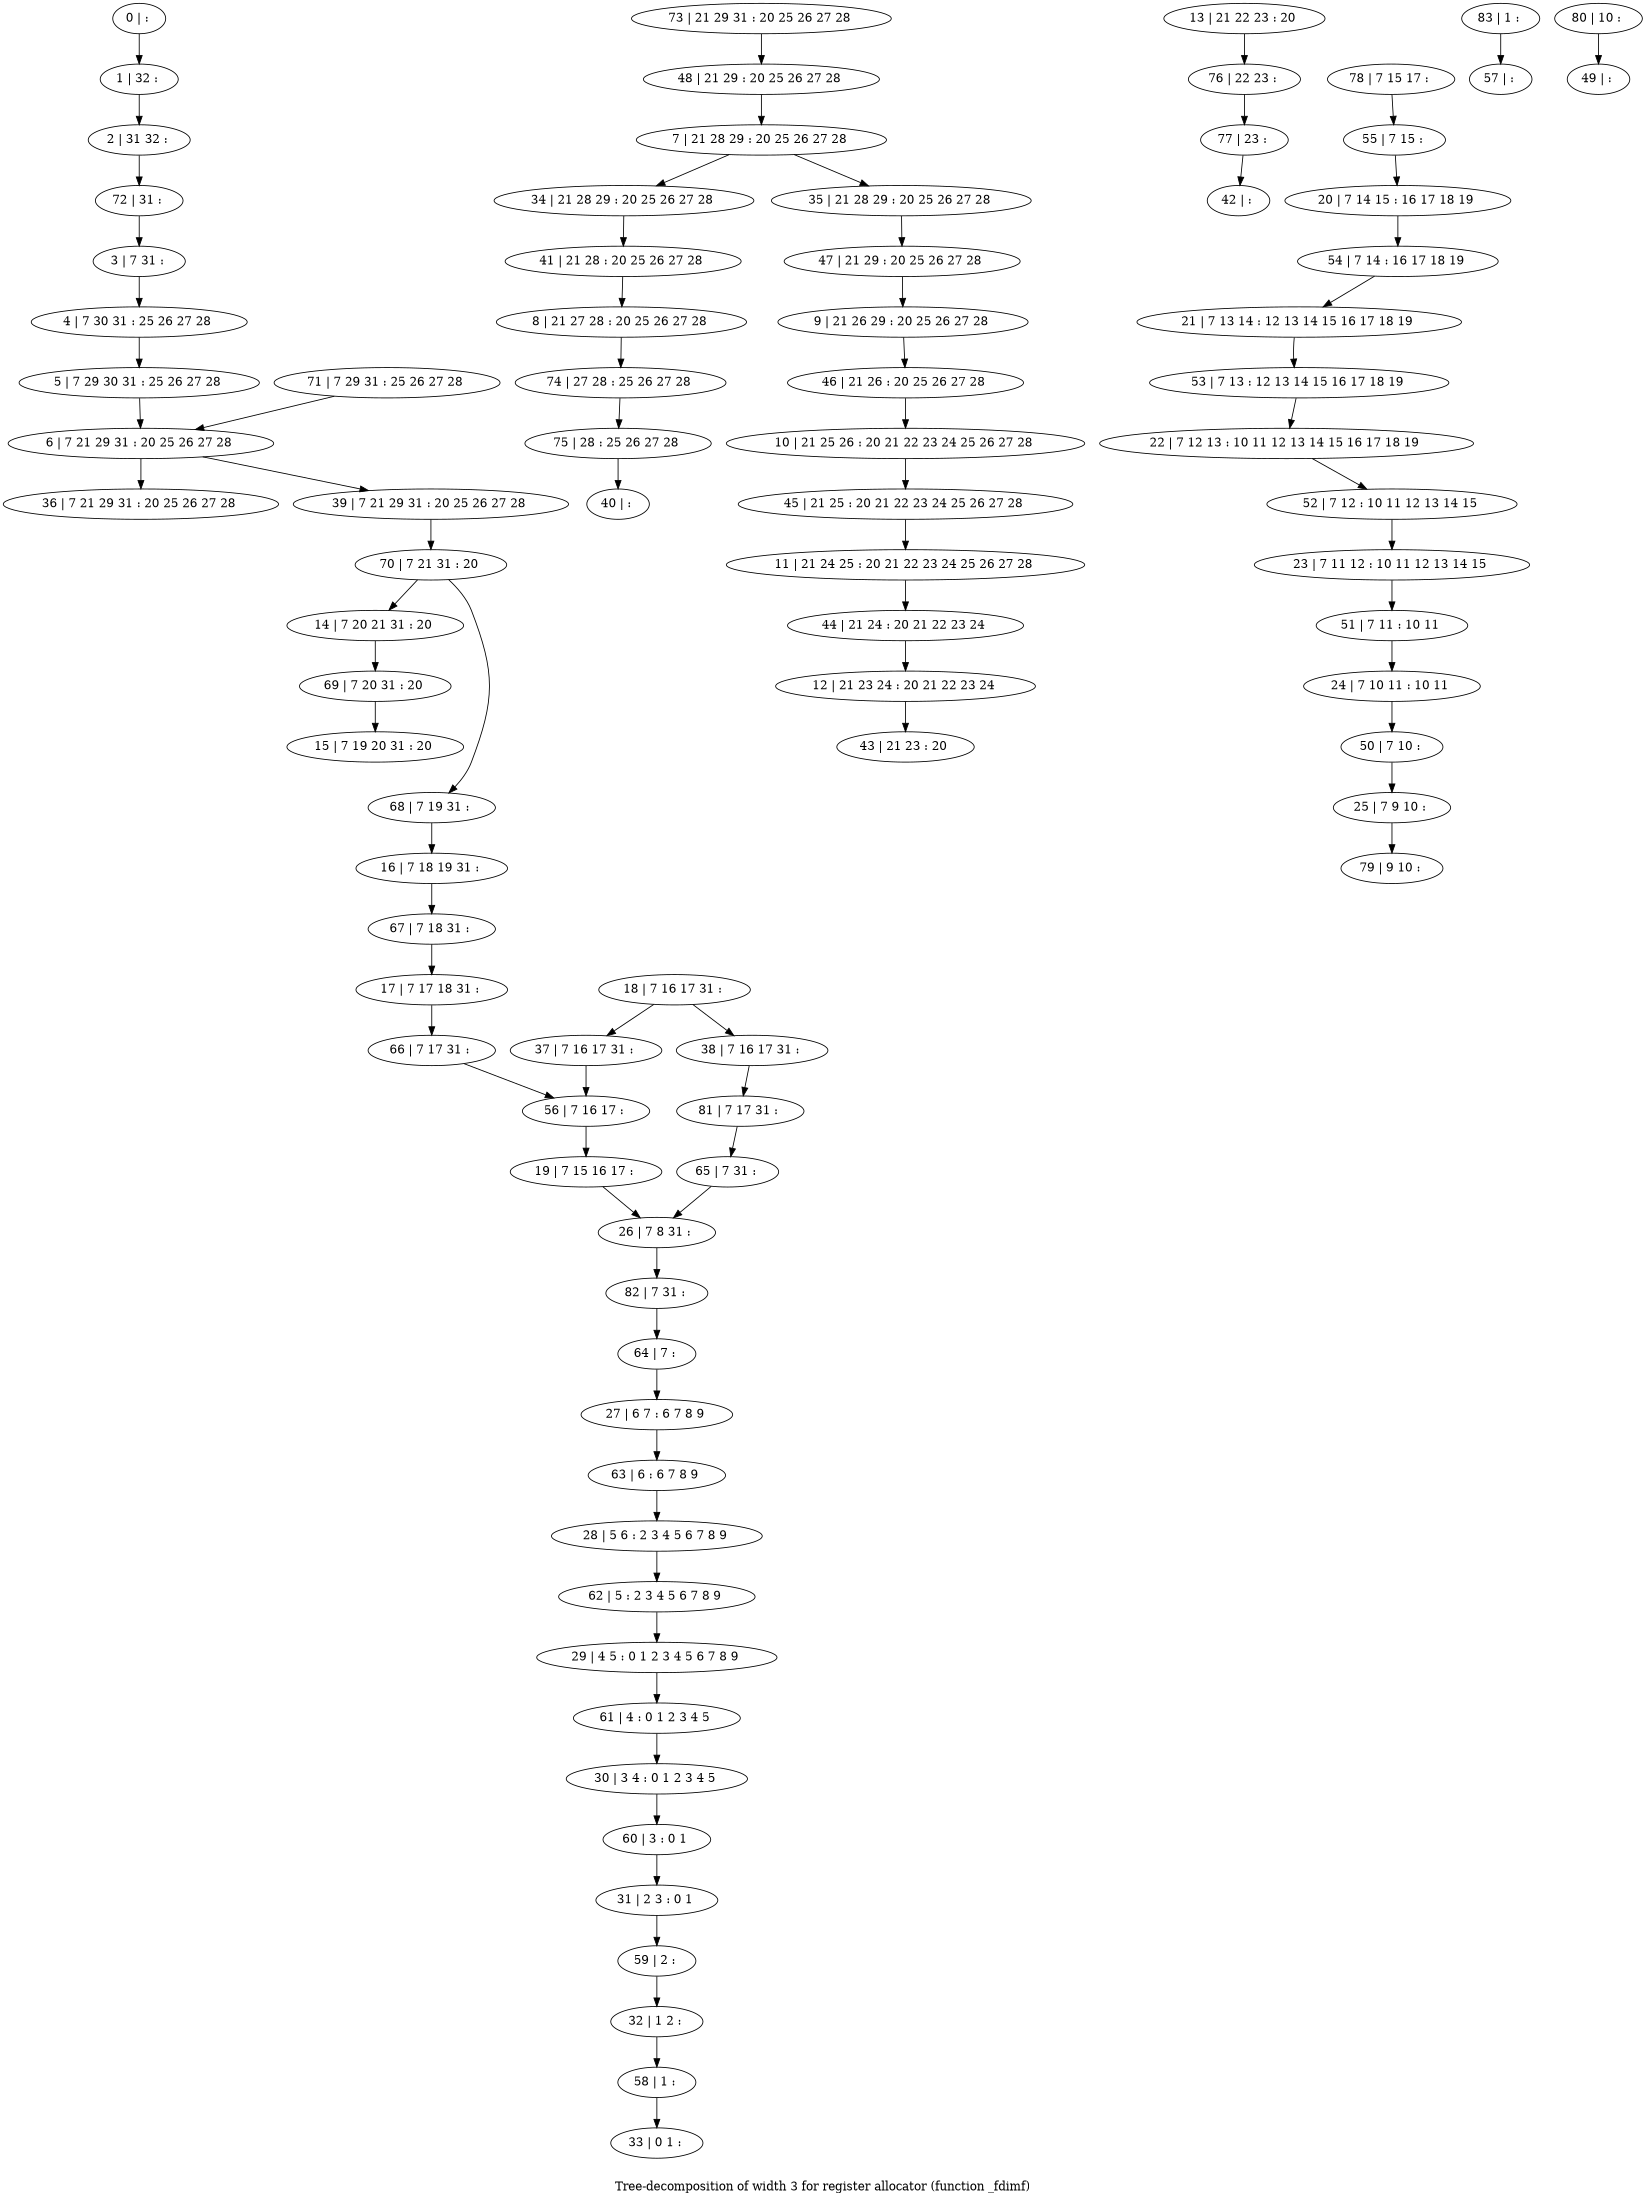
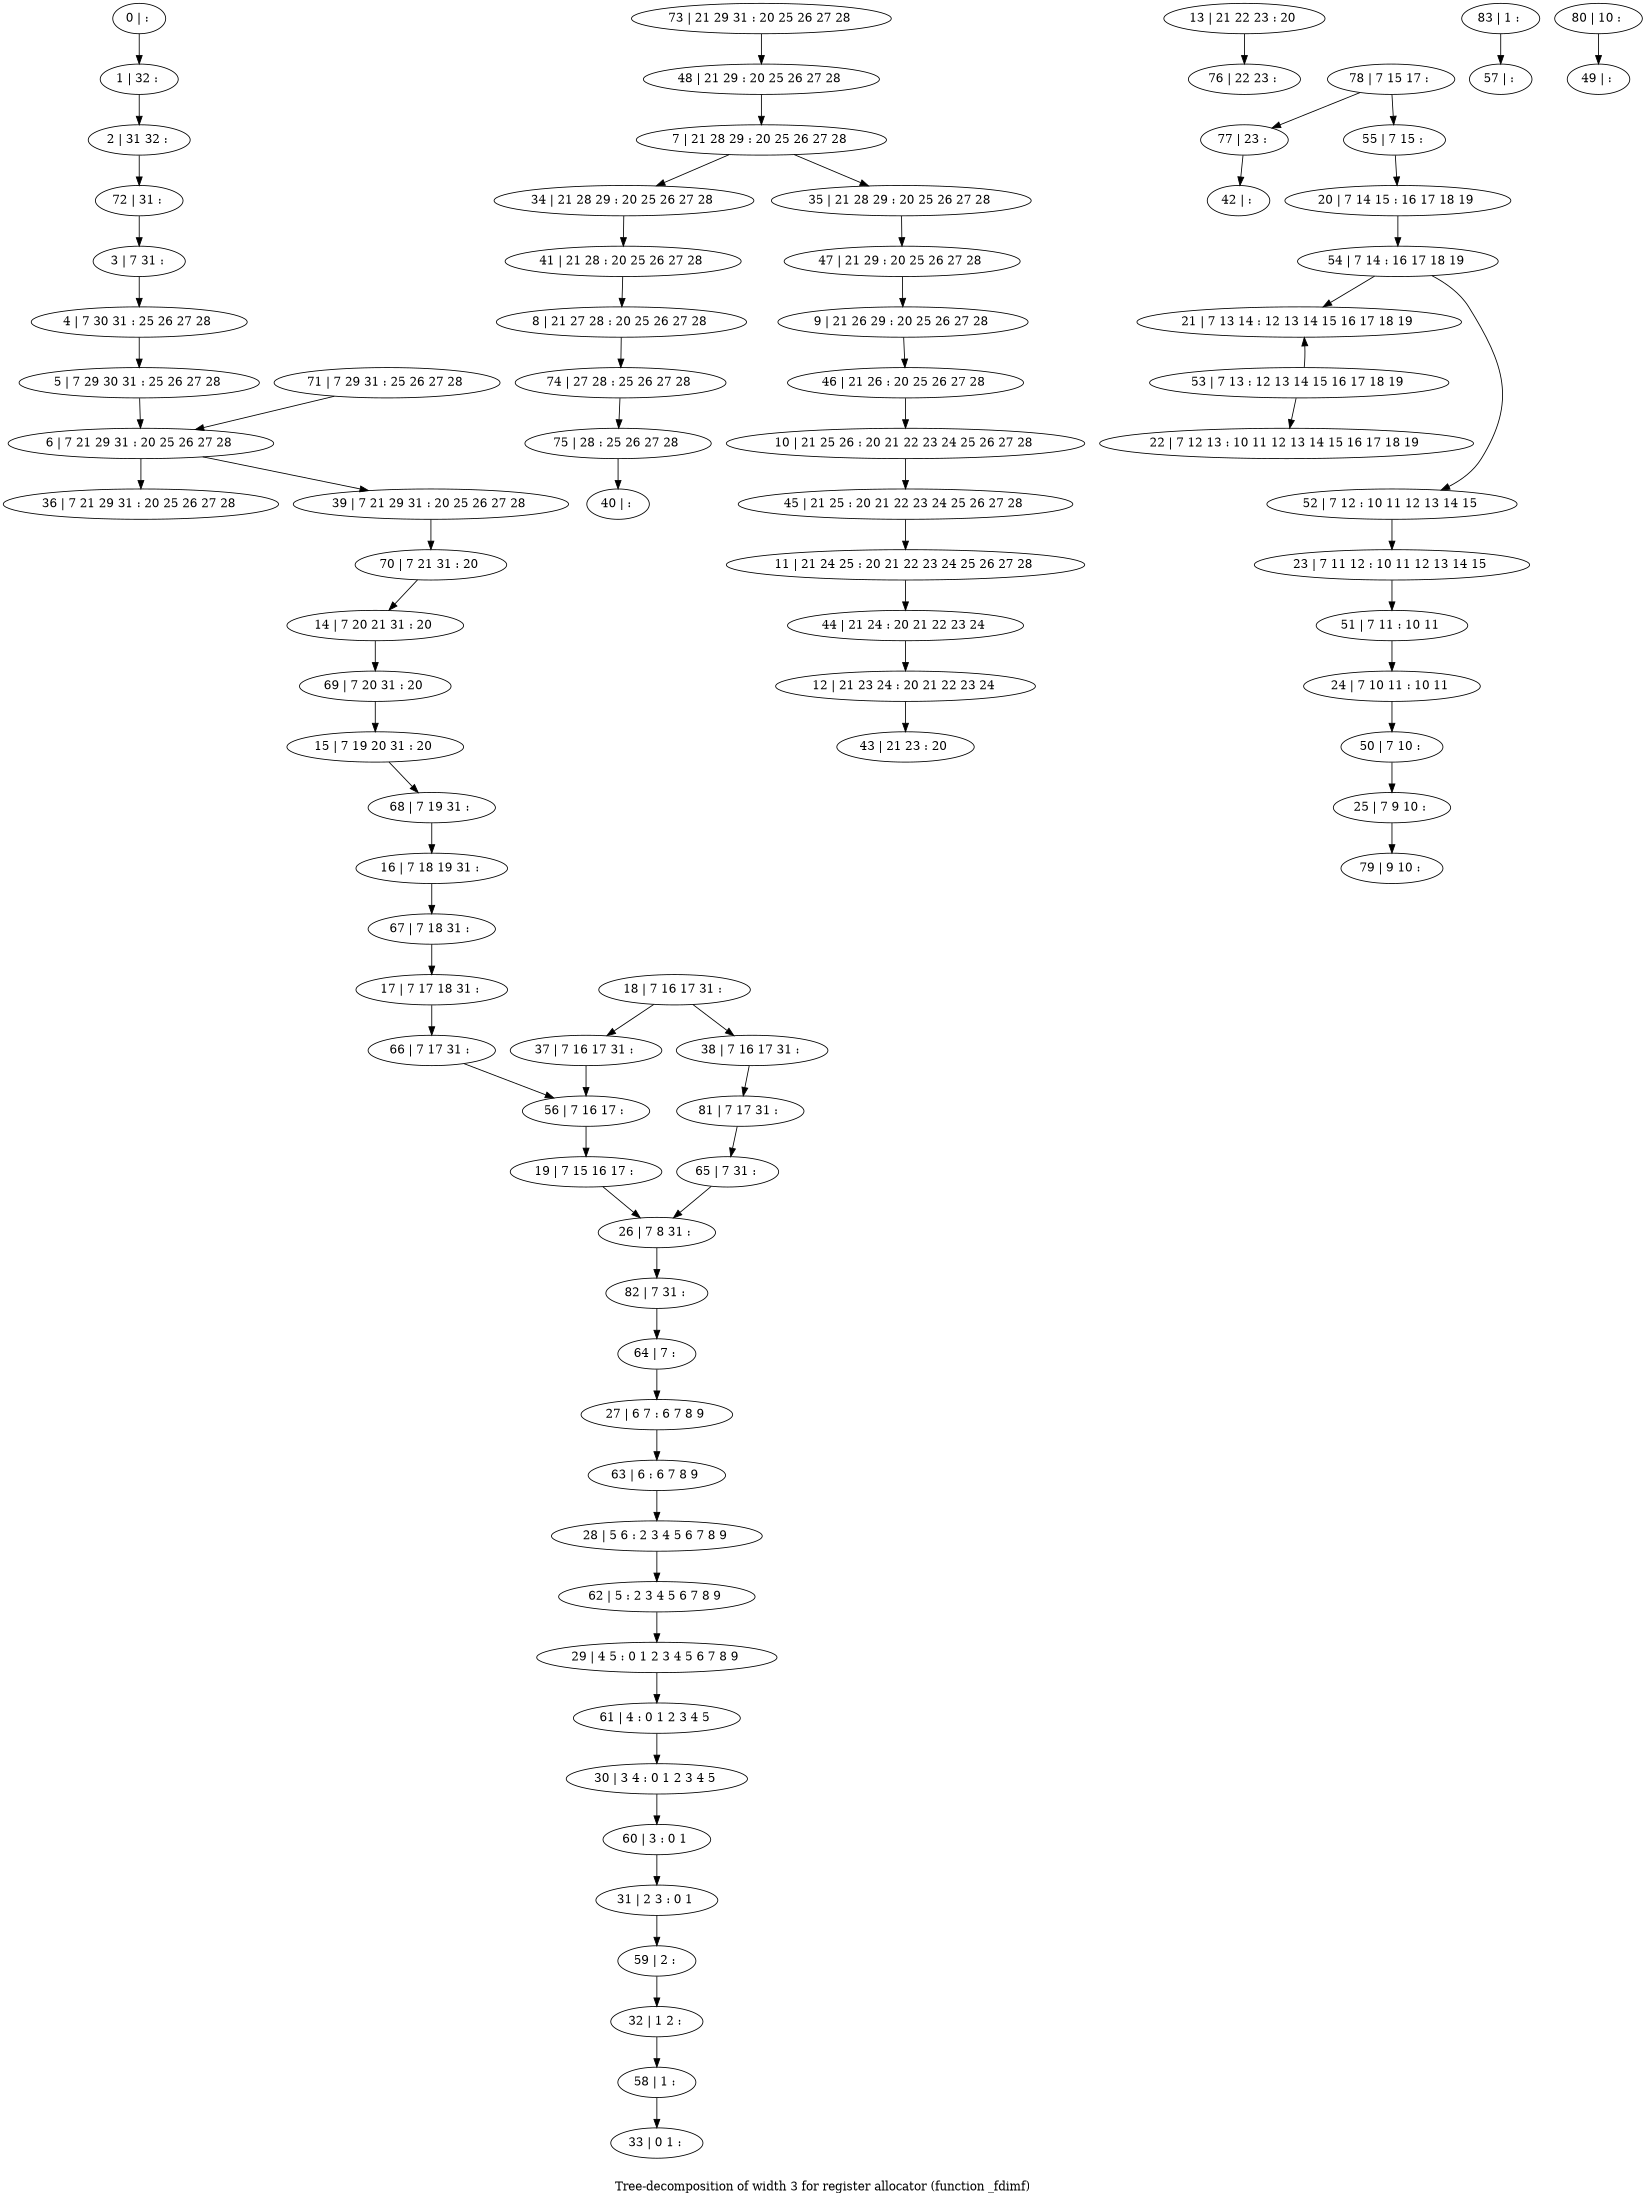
(1244, 105) -> (1320, 109)
(1294, 348) -> (1305, 357)
(1336, 472) -> (1501, 379)
(489, 682) -> (401, 774)
